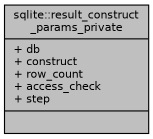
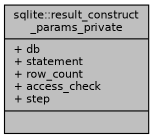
(46, 62) -> (48, 62)
